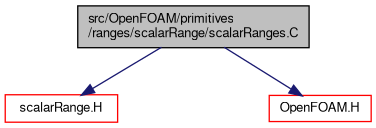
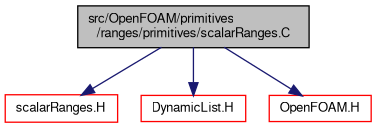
(193, 27) -> (193, 27)
(61, 108) -> (61, 108)
none -> (193, 108)
